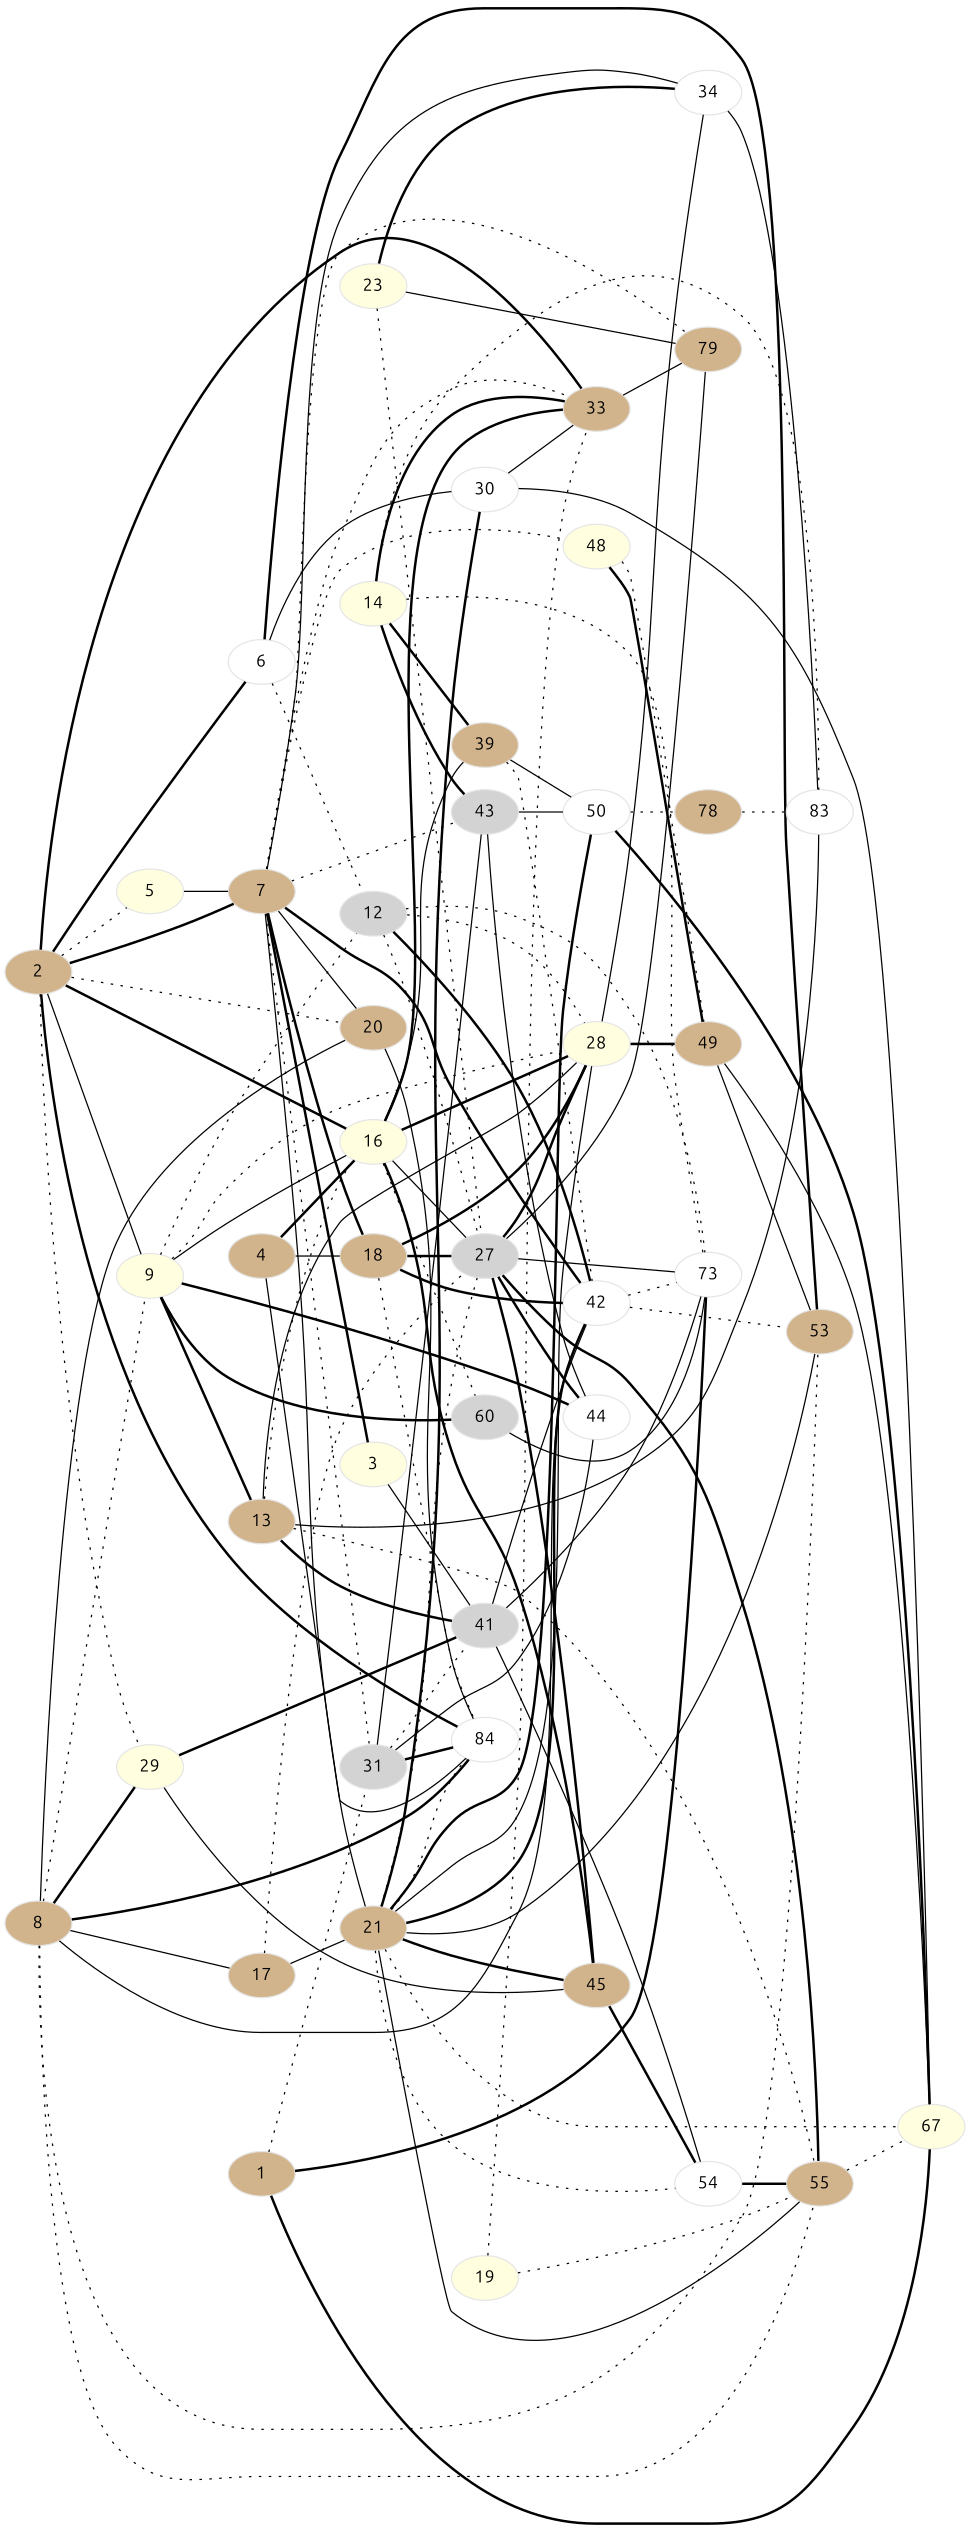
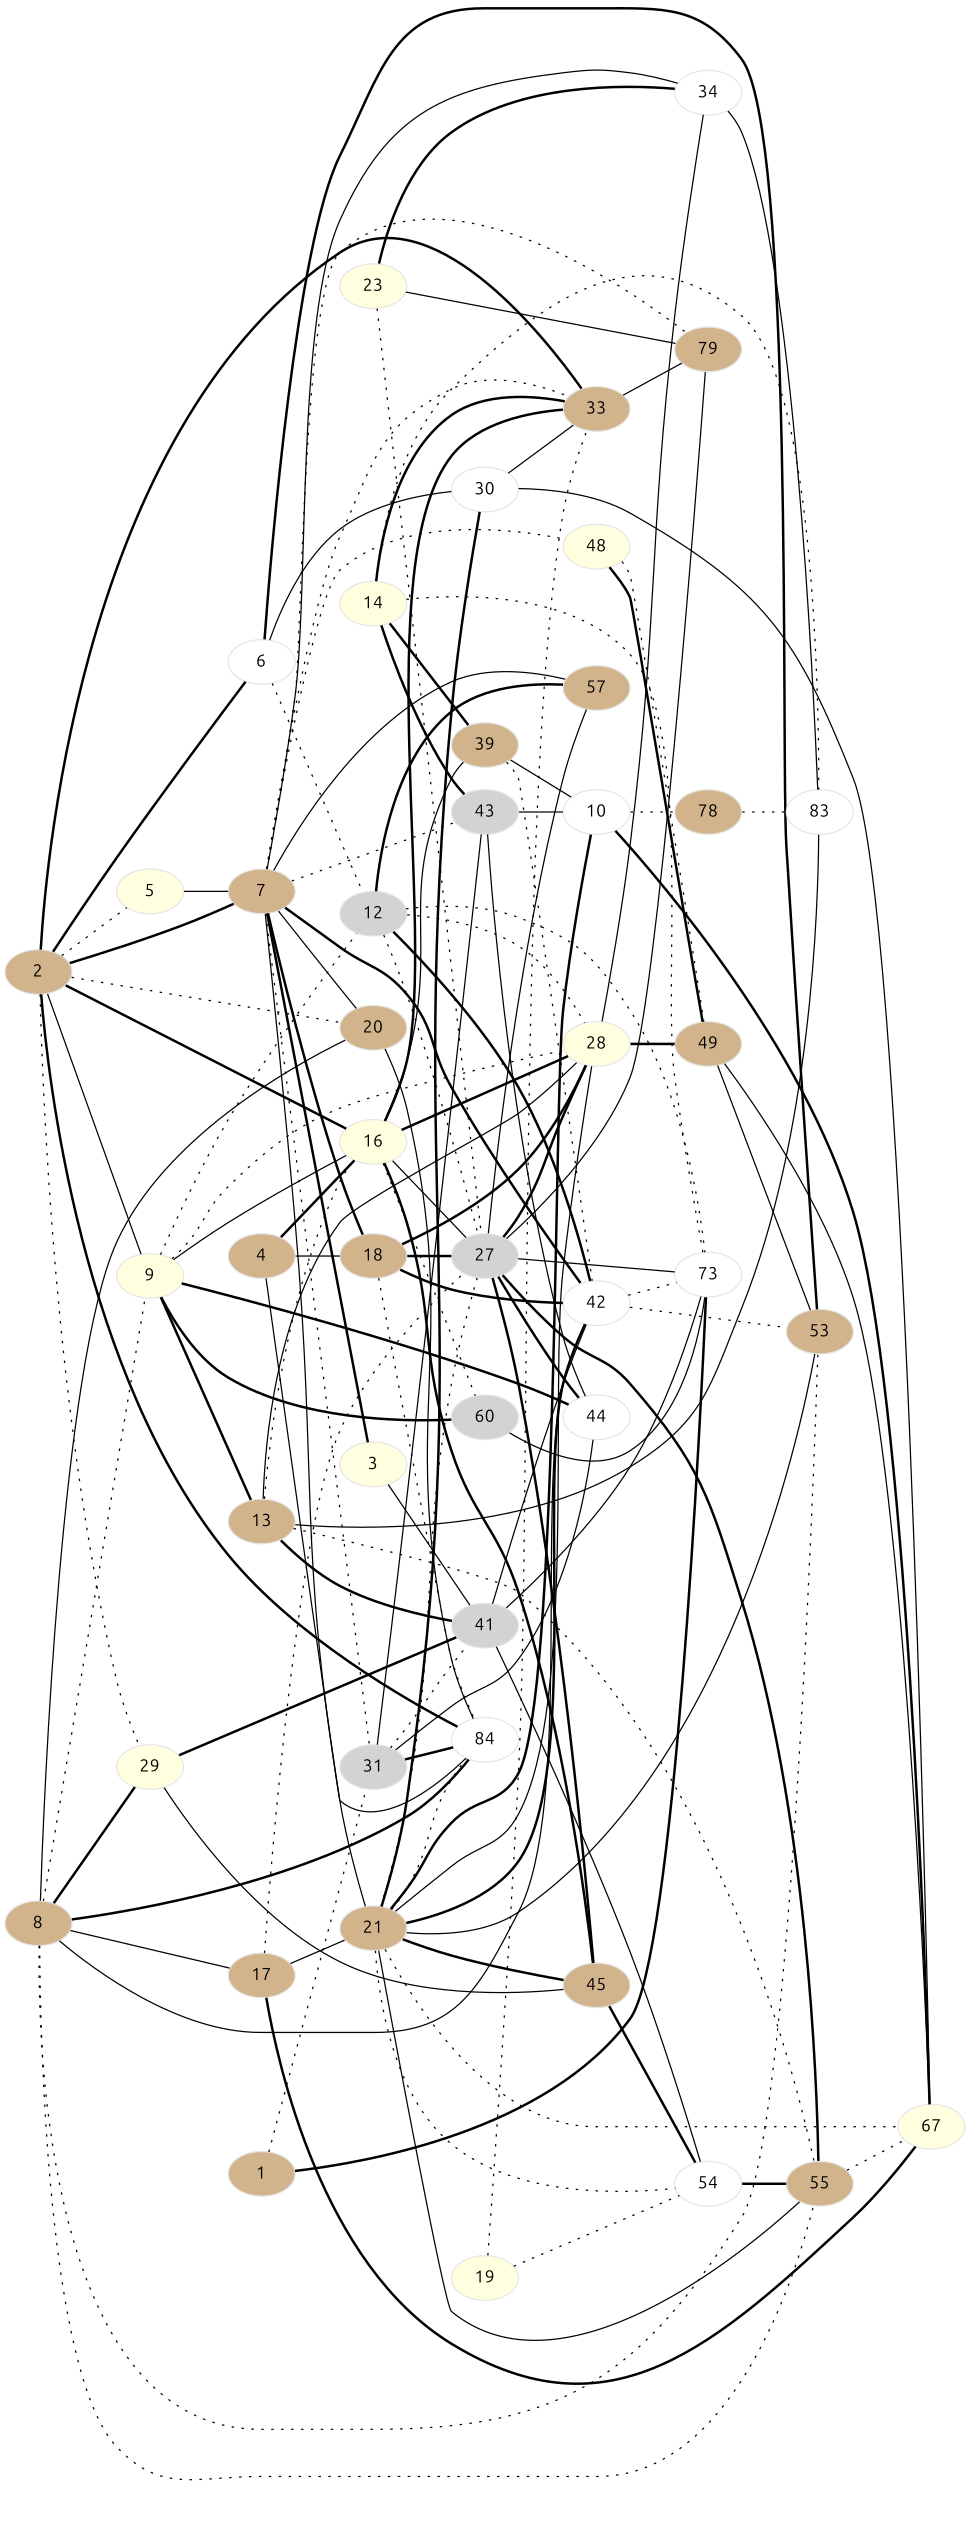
none -> (597, 688)
(597, 812) -> (597, 812)
(657, 2243) -> (597, 2231)
(646, 2524) -> (522, 2374)
